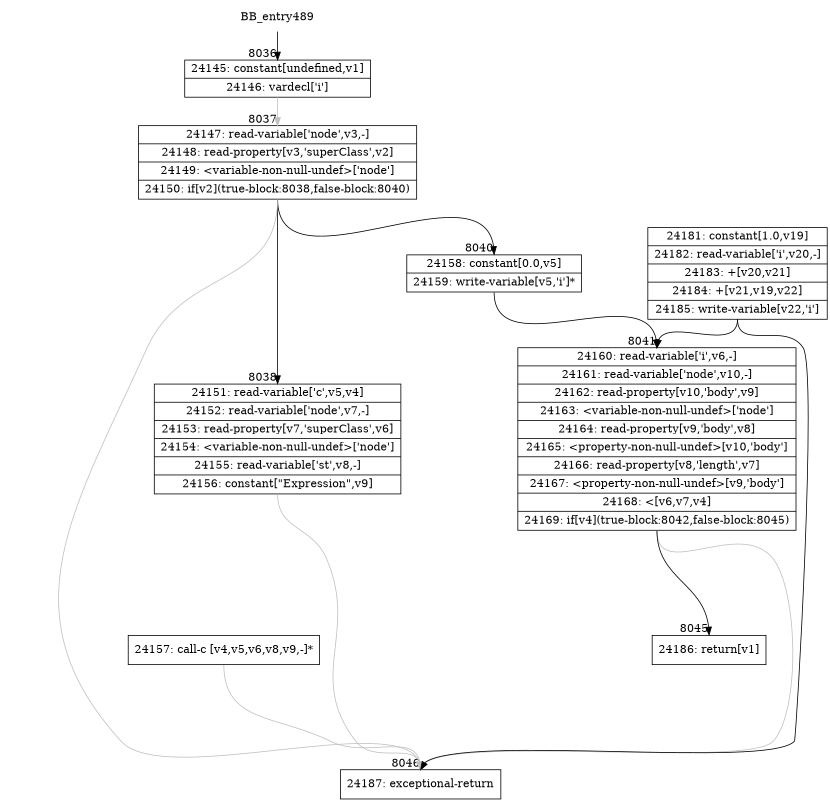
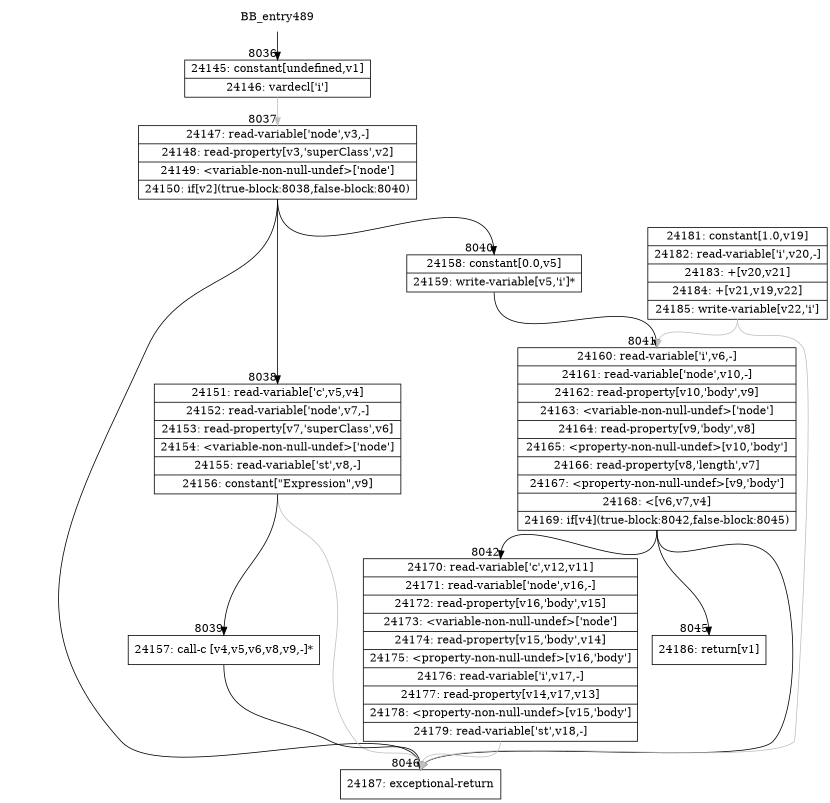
(701, 334) -> (701, 334)
none -> (253, 561)
(59, 595) -> (59, 595)
none -> (500, 650)
(798, 691) -> (798, 691)
(310, 732) -> (310, 732)
(775, 739) -> (775, 739)
